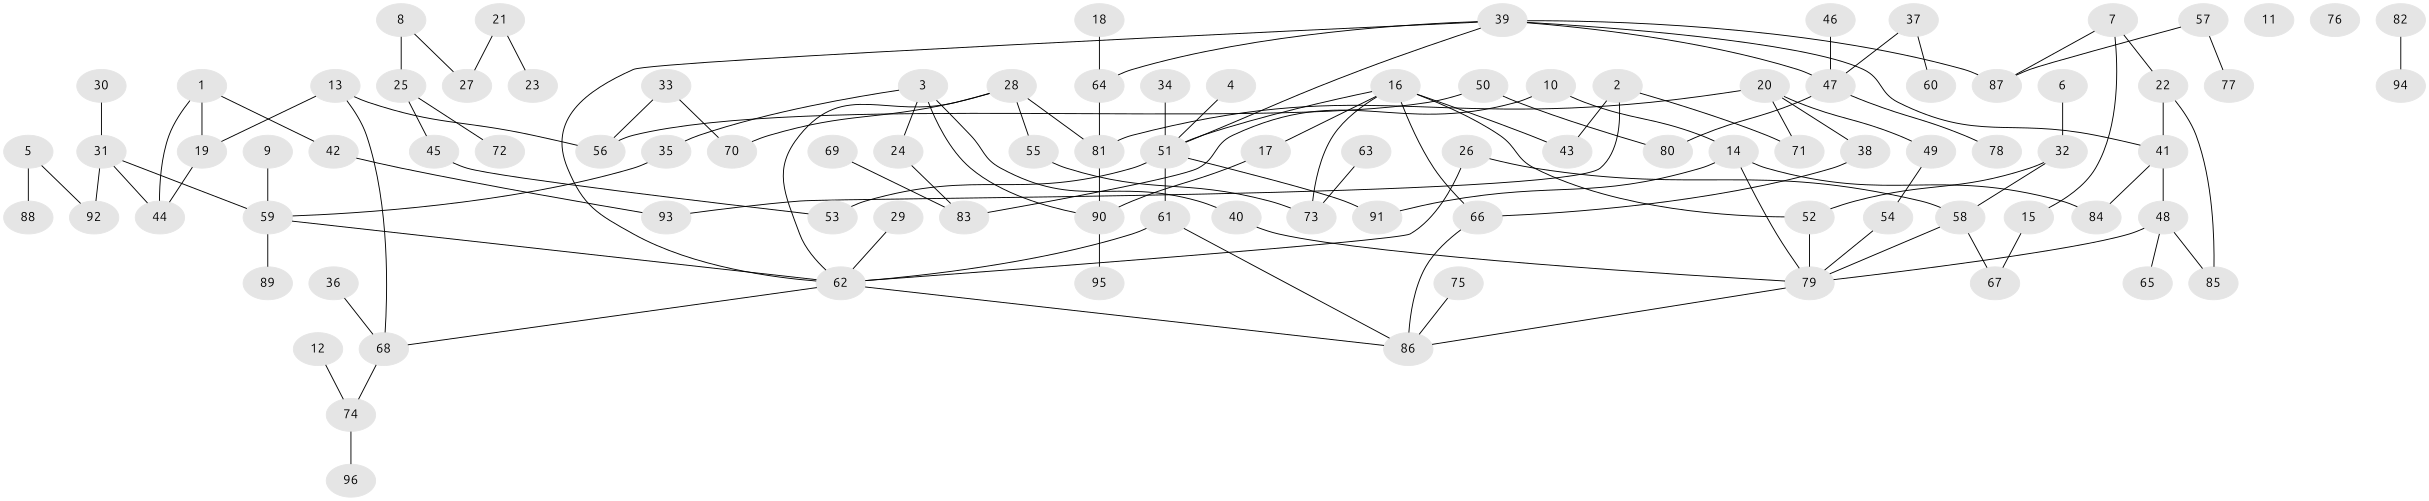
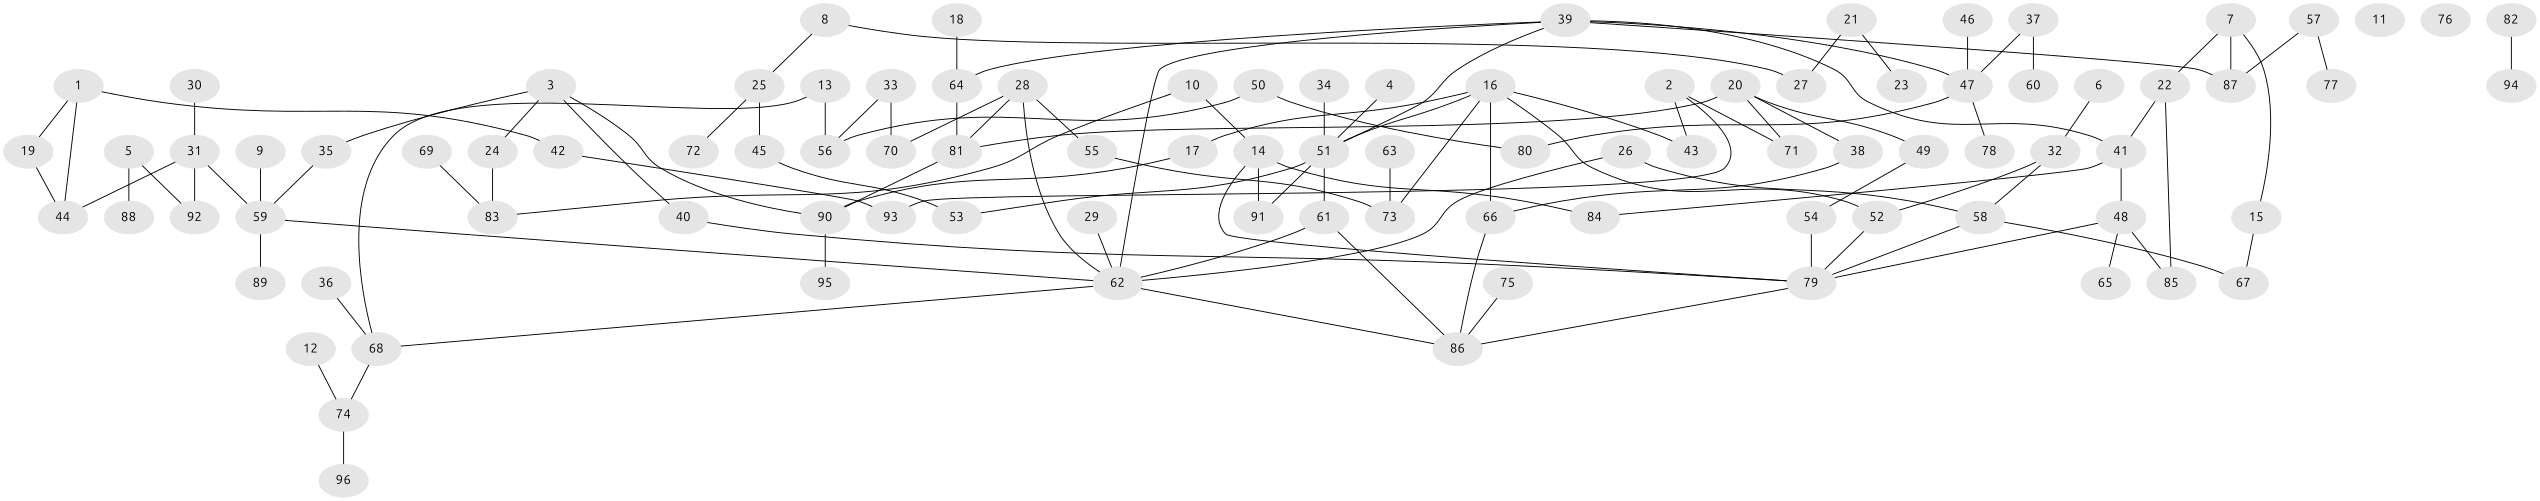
(276, 115) -> none
